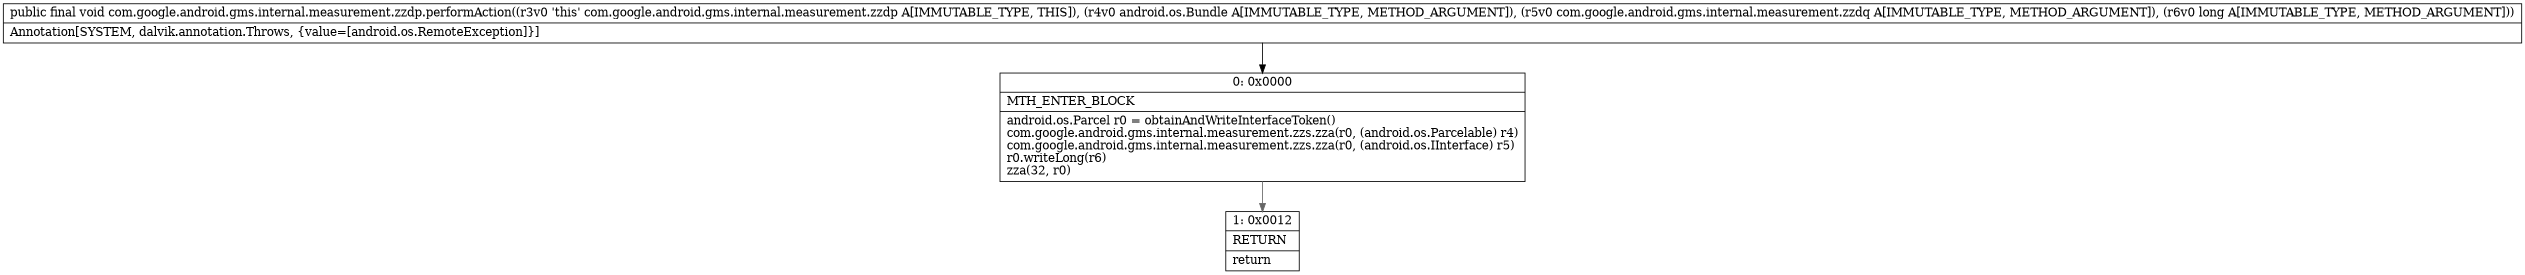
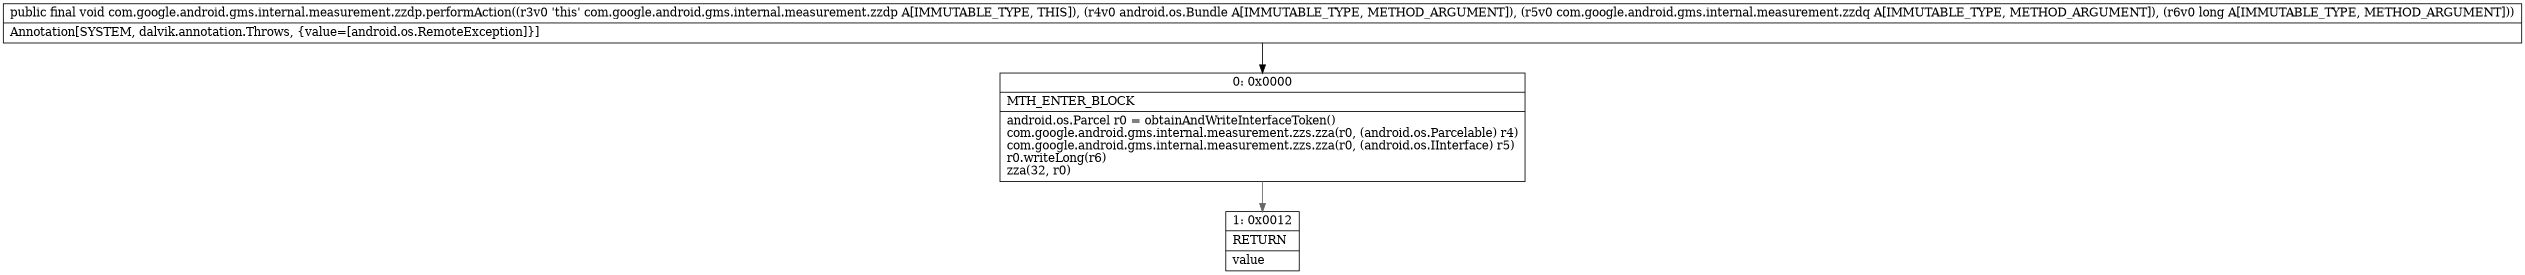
(1252, 260) -> (1249, 260)
